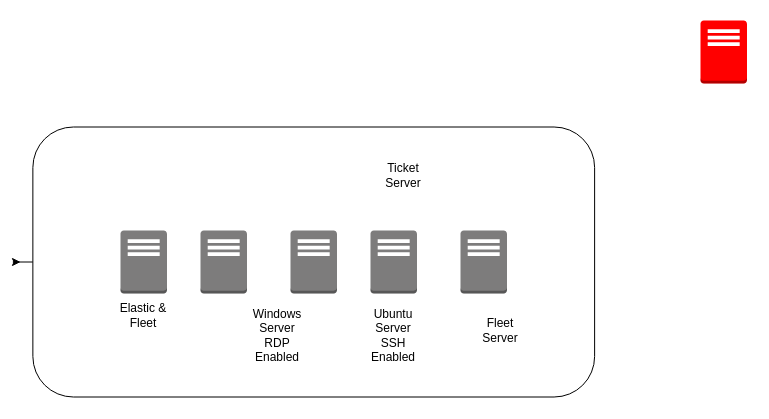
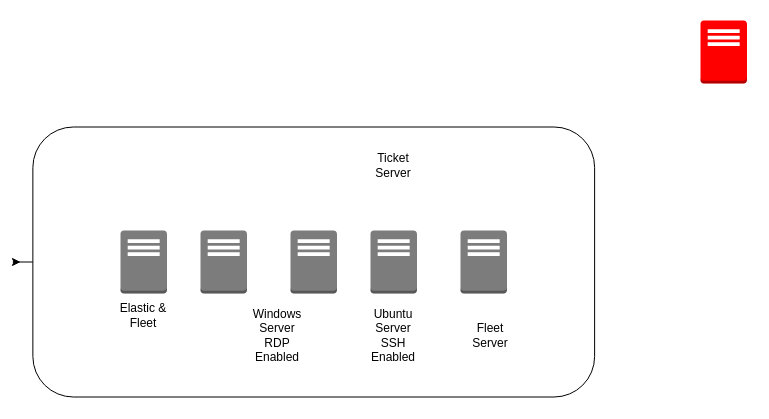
(404, 176) -> (394, 166)
(501, 331) -> (491, 336)
